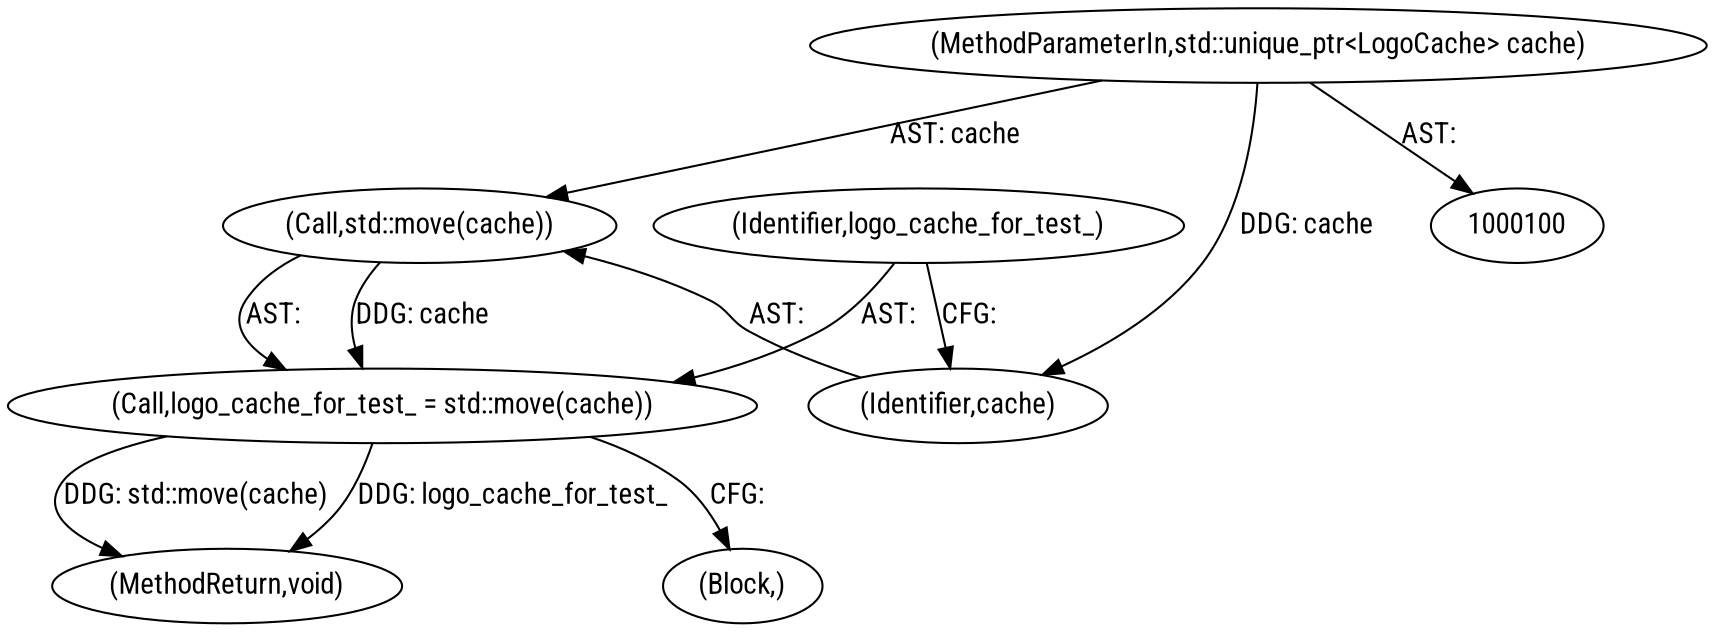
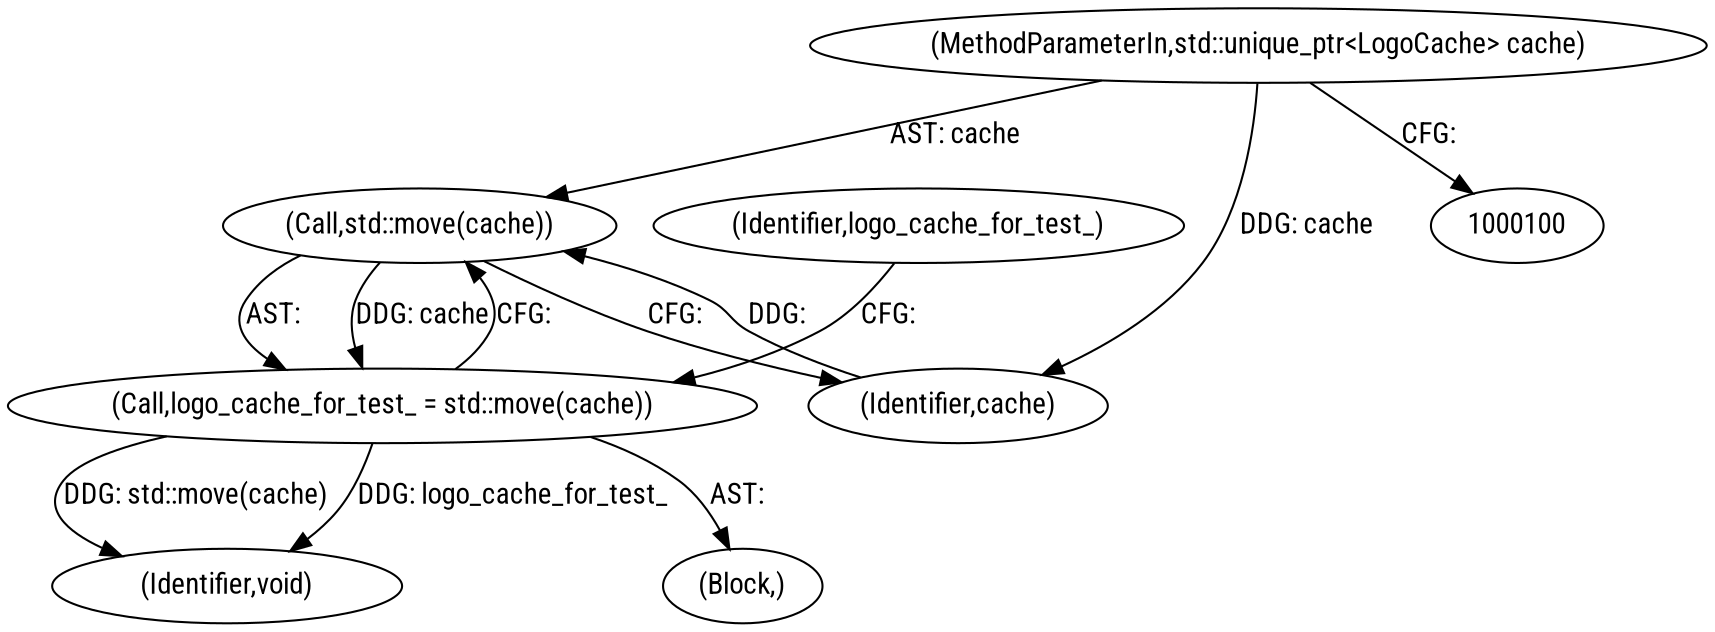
(1432, 136) -> (1432, 136)
(936, 305) -> (648, 332)
(780, 316) -> (780, 316)
(892, 316) -> (892, 316)
none -> (491, 329)
(741, 496) -> (741, 496)
(227, 586) -> (227, 586)
